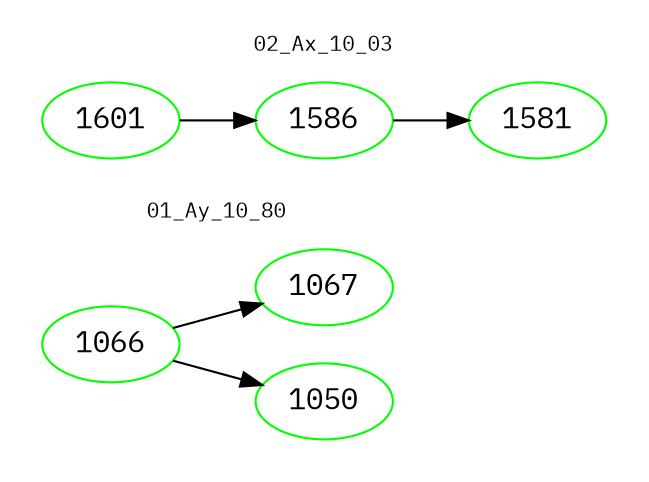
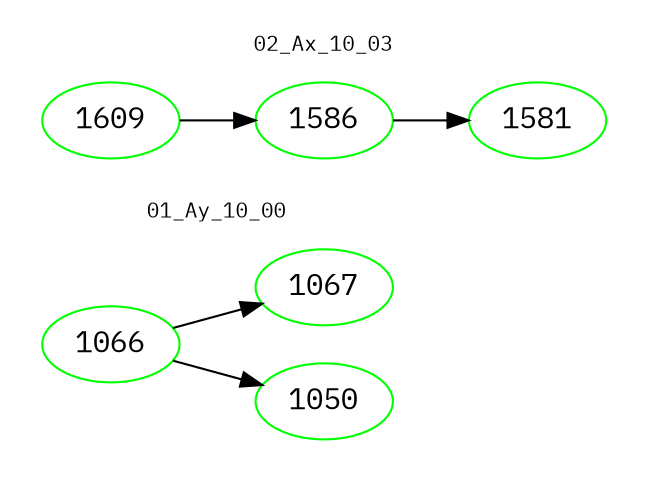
(111, 120) -> (111, 120)
(218, 212) -> (218, 212)
